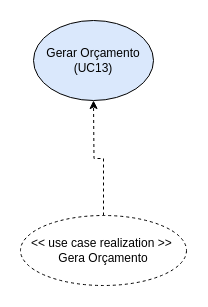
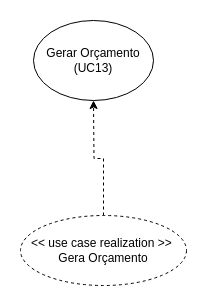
(94, 61) -> (94, 61)
